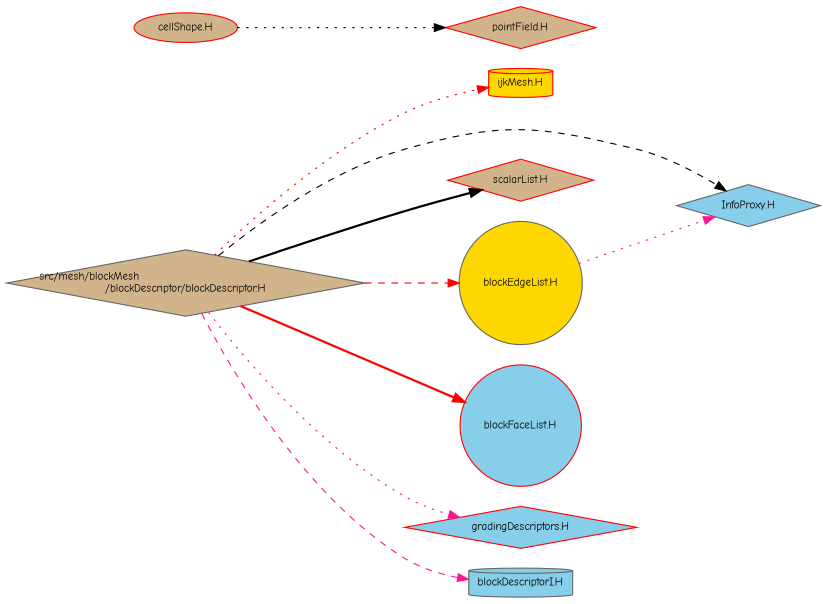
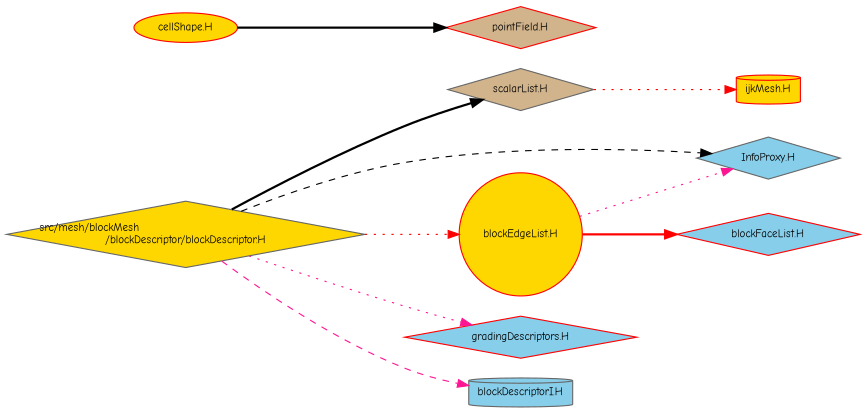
(186, 28) -> (186, 28)
(336, 28) -> (336, 28)
(336, 154) -> (659, 90)
(521, 180) -> (521, 90)
(186, 283) -> (186, 234)
(407, 283) -> (407, 234)
(521, 283) -> (521, 234)
(347, 352) -> (624, 234)
(521, 426) -> (768, 234)
